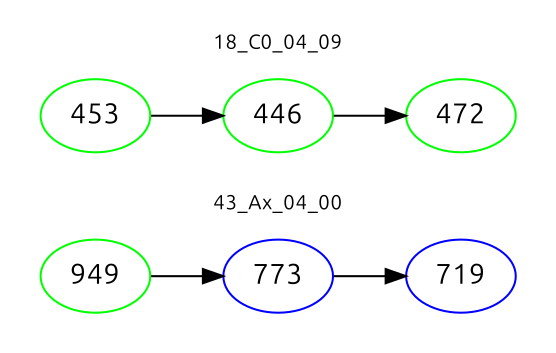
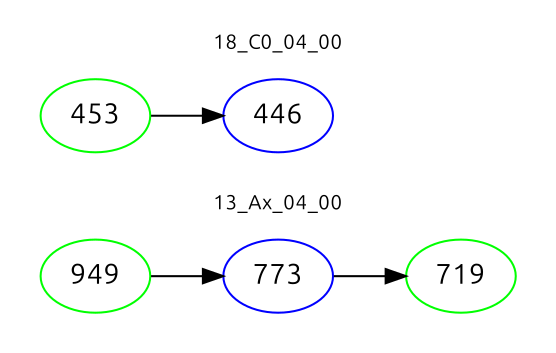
(278, 44) -> (278, 44)
(278, 116) -> (278, 116)
(461, 116) -> none
(278, 204) -> (278, 204)
(461, 276) -> (461, 276)
